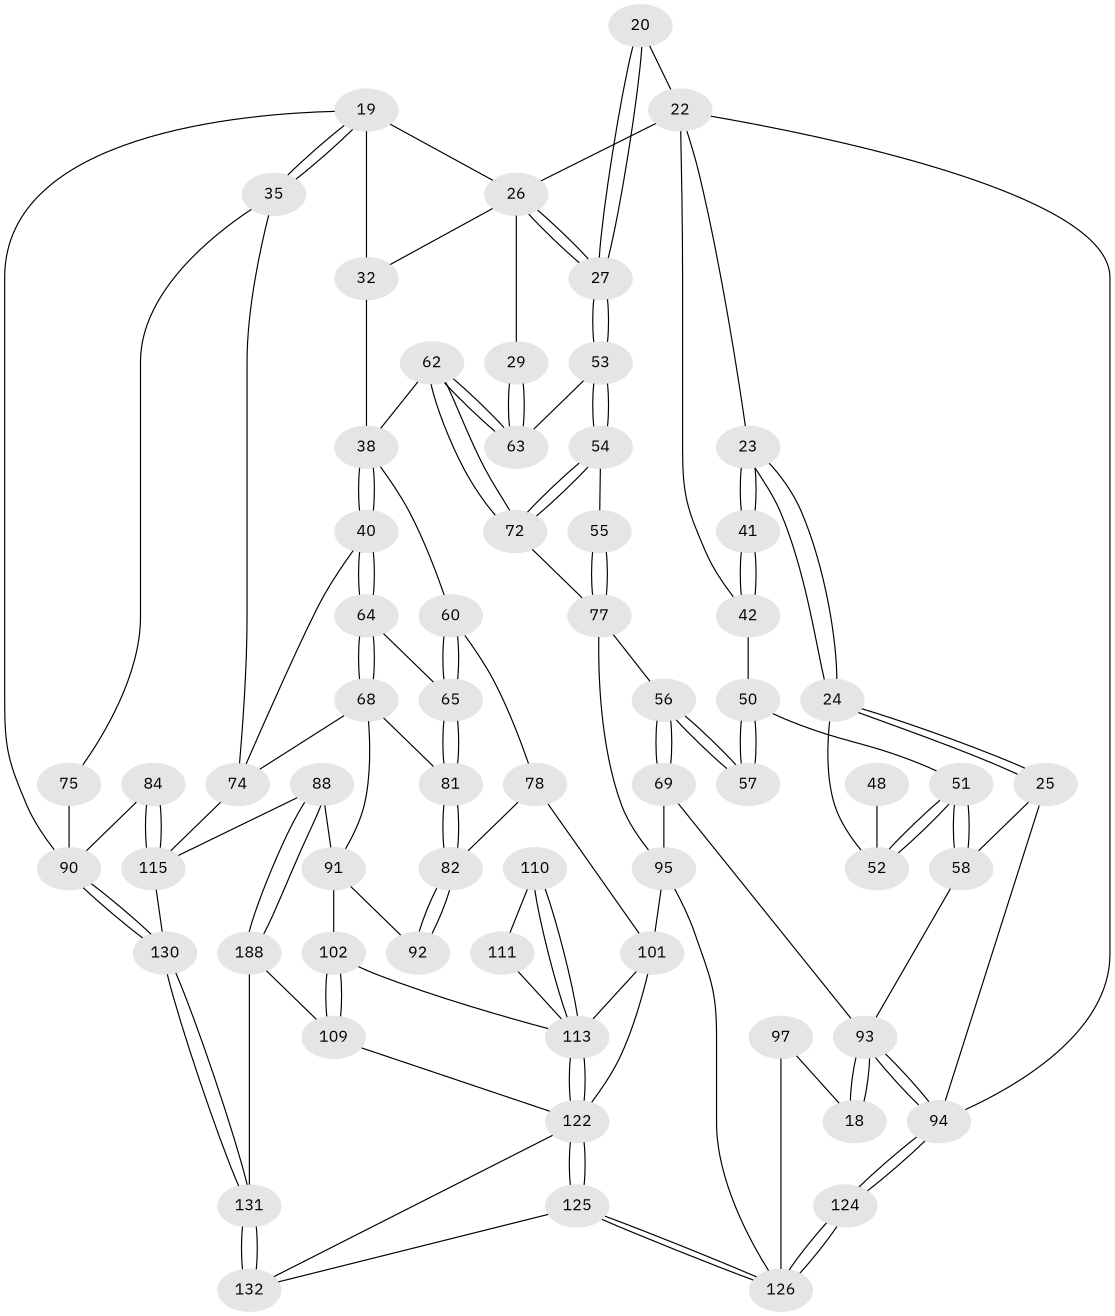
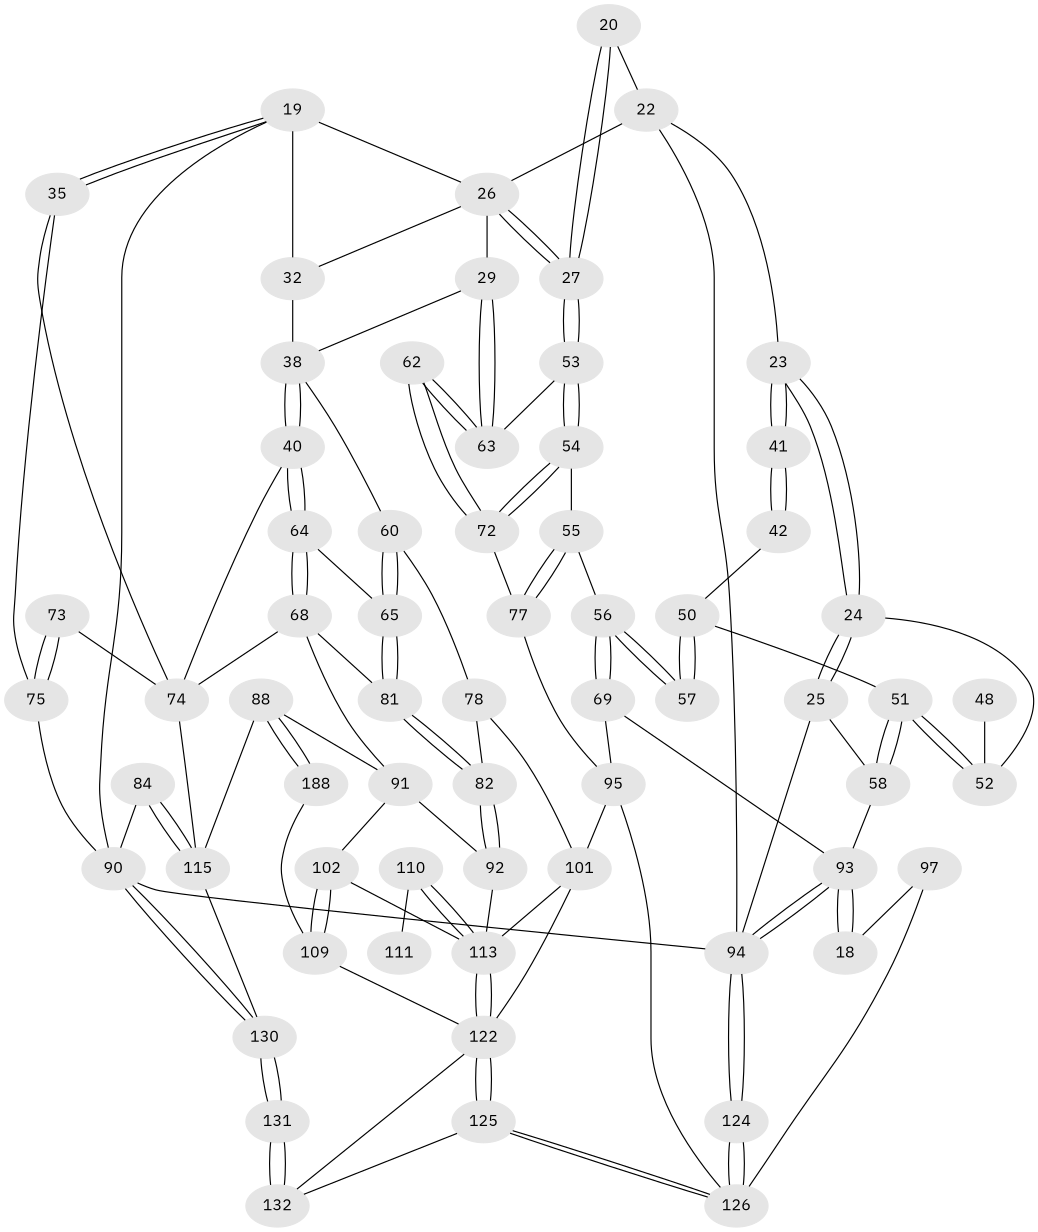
(683, 370) -> none
(399, 405) -> (390, 321)
none -> (57, 616)
(632, 658) -> (587, 573)
none -> (392, 917)
(540, 995) -> (489, 911)
(249, 1079) -> none
